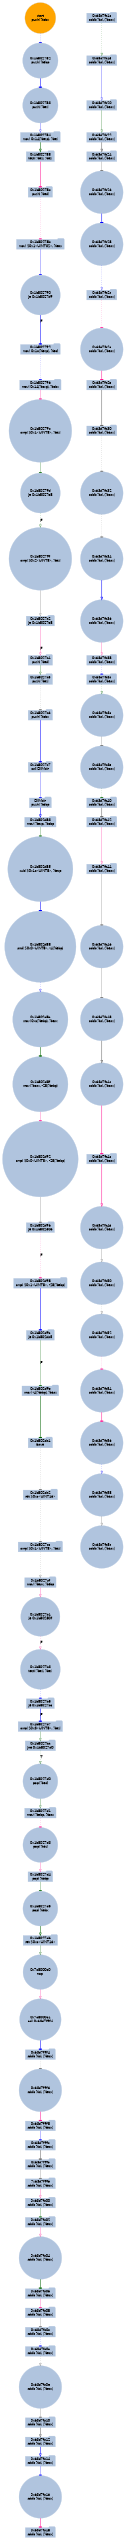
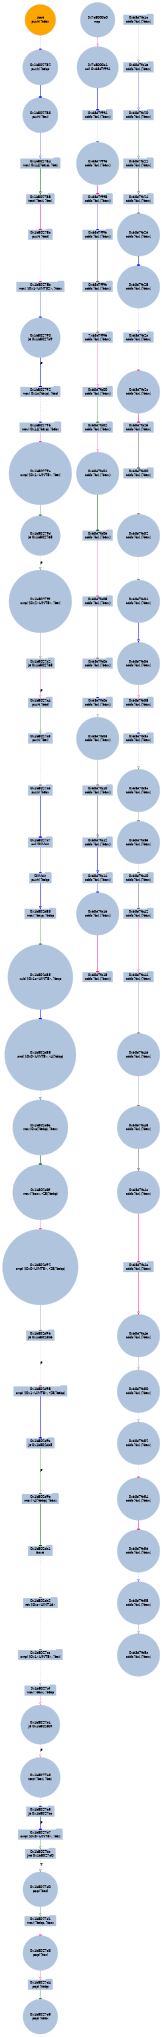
(40, 1940) -> none
